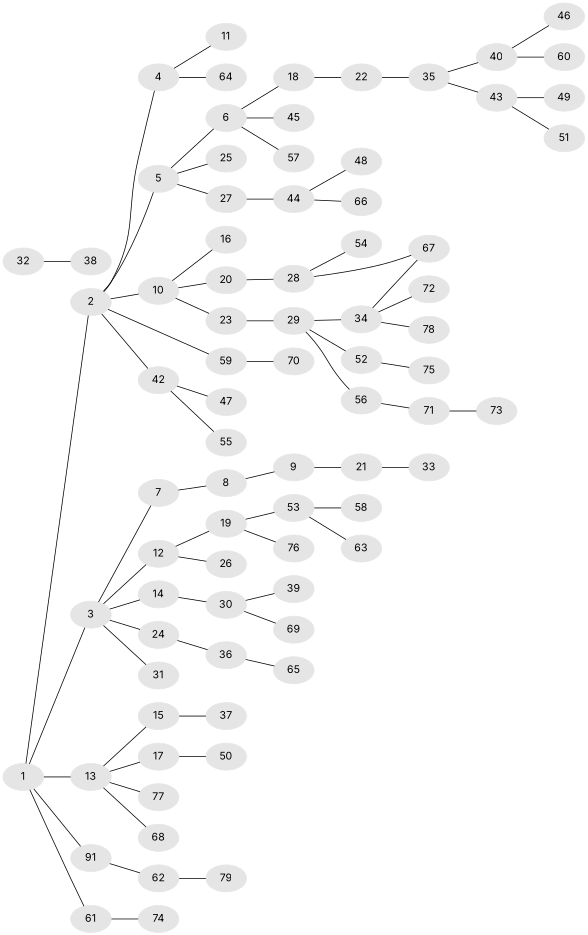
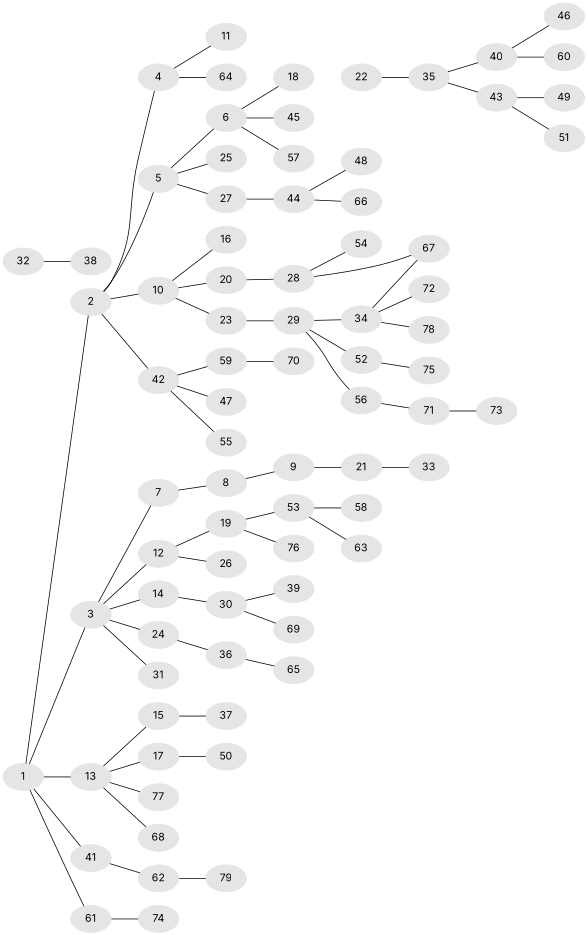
(328, 77) -> none
(158, 332) -> (192, 371)
(91, 858) -> (91, 858)
